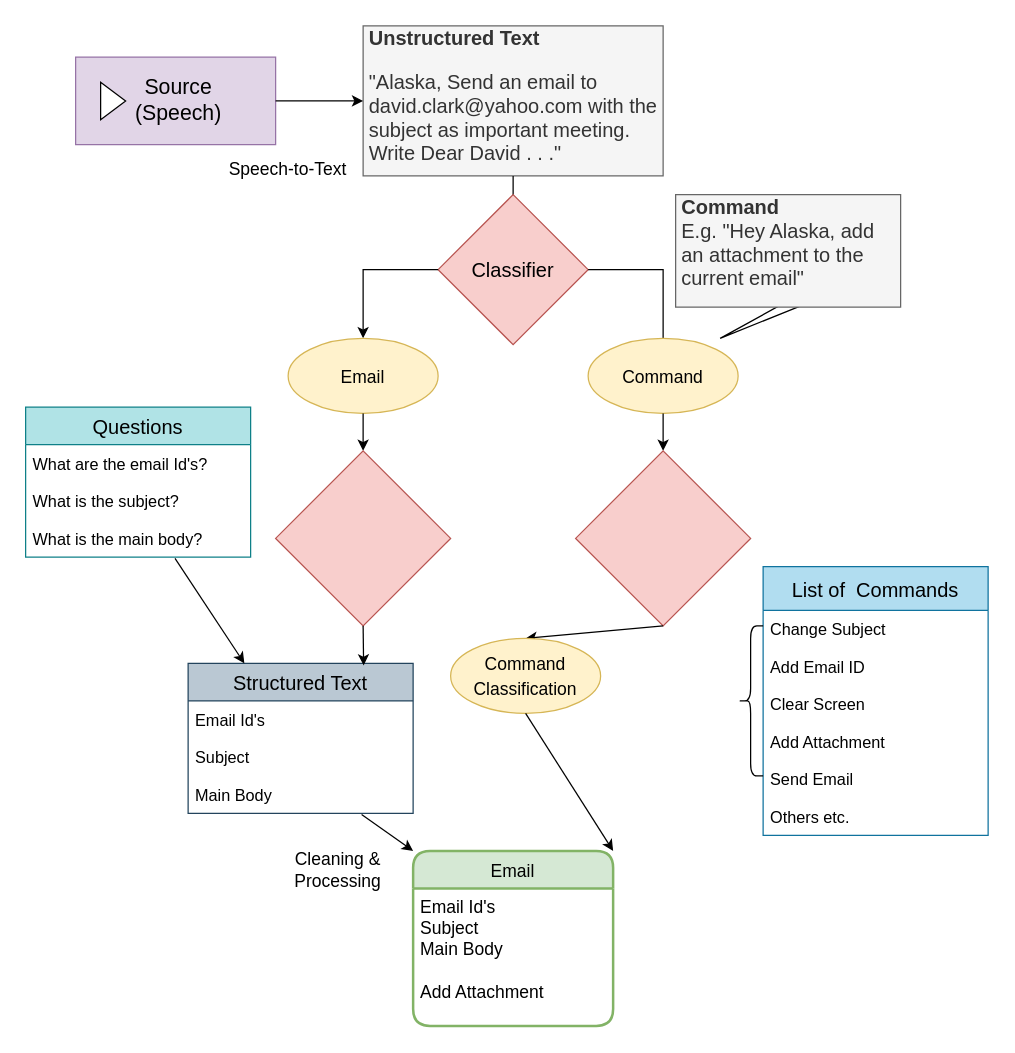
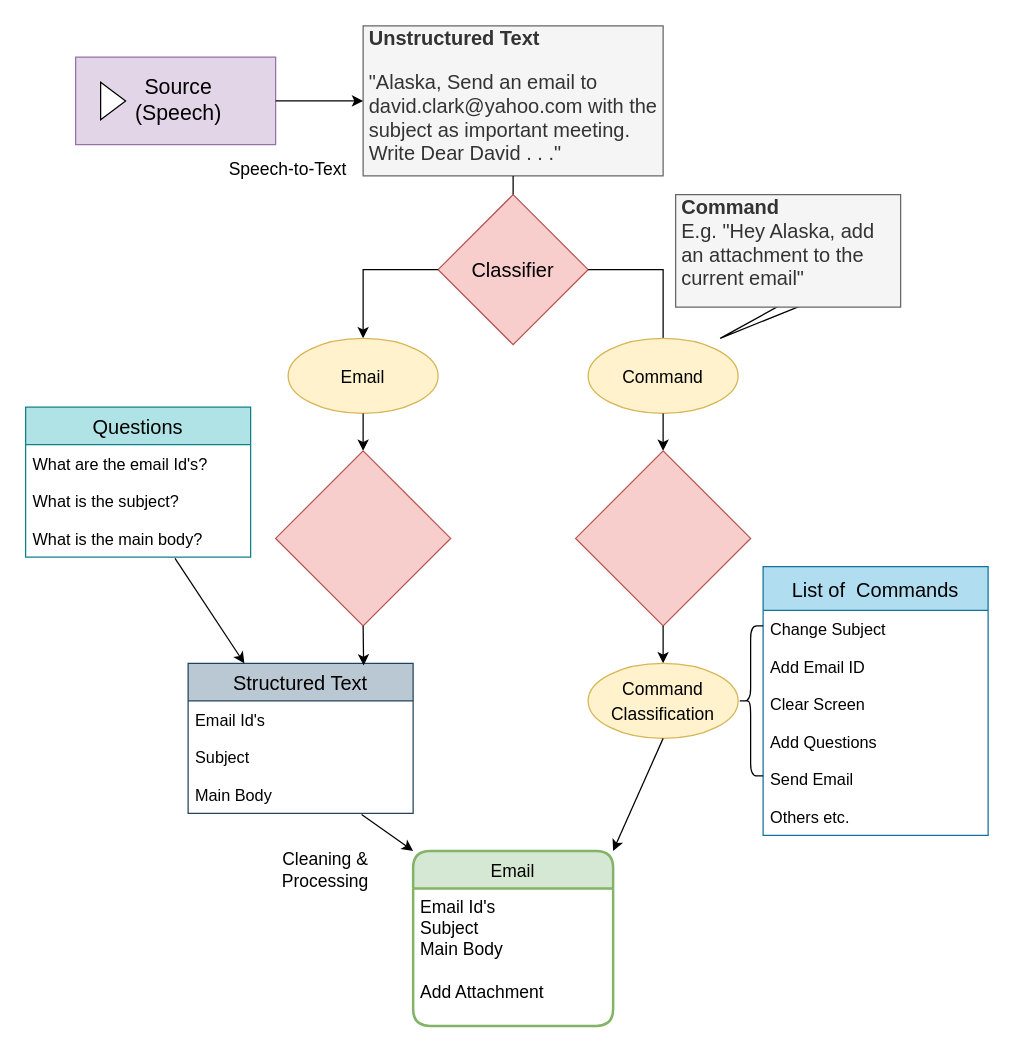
(526, 676) -> (663, 701)
(832, 742) -> (825, 742)
(338, 869) -> (326, 869)
